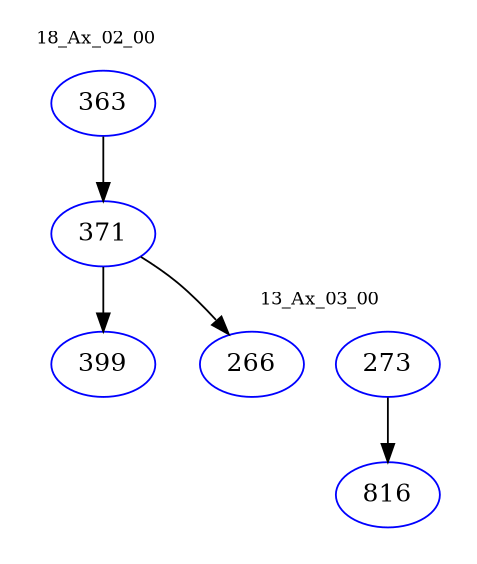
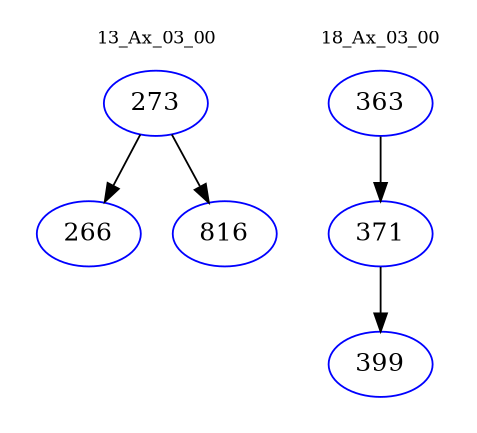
(96, 39) -> (381, 39)
(197, 300) -> (127, 160)
